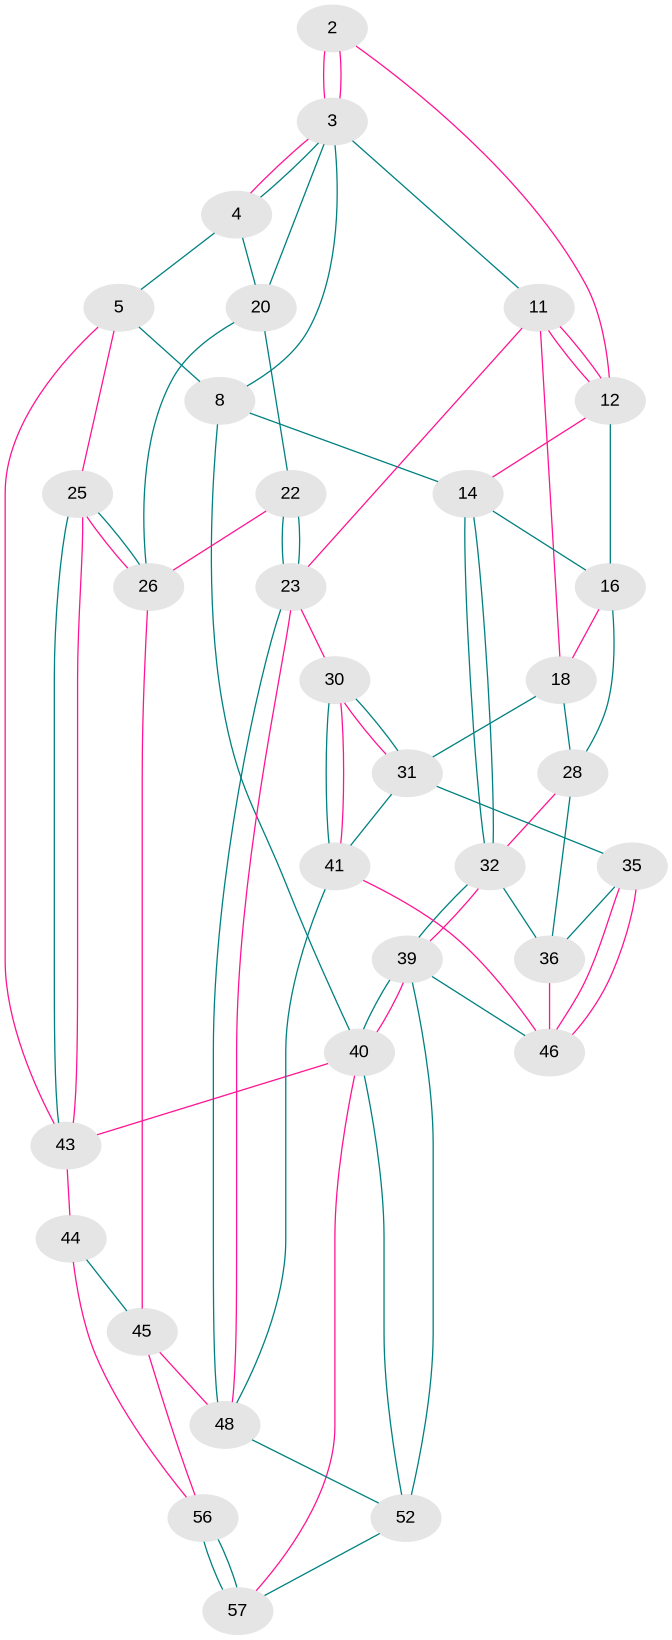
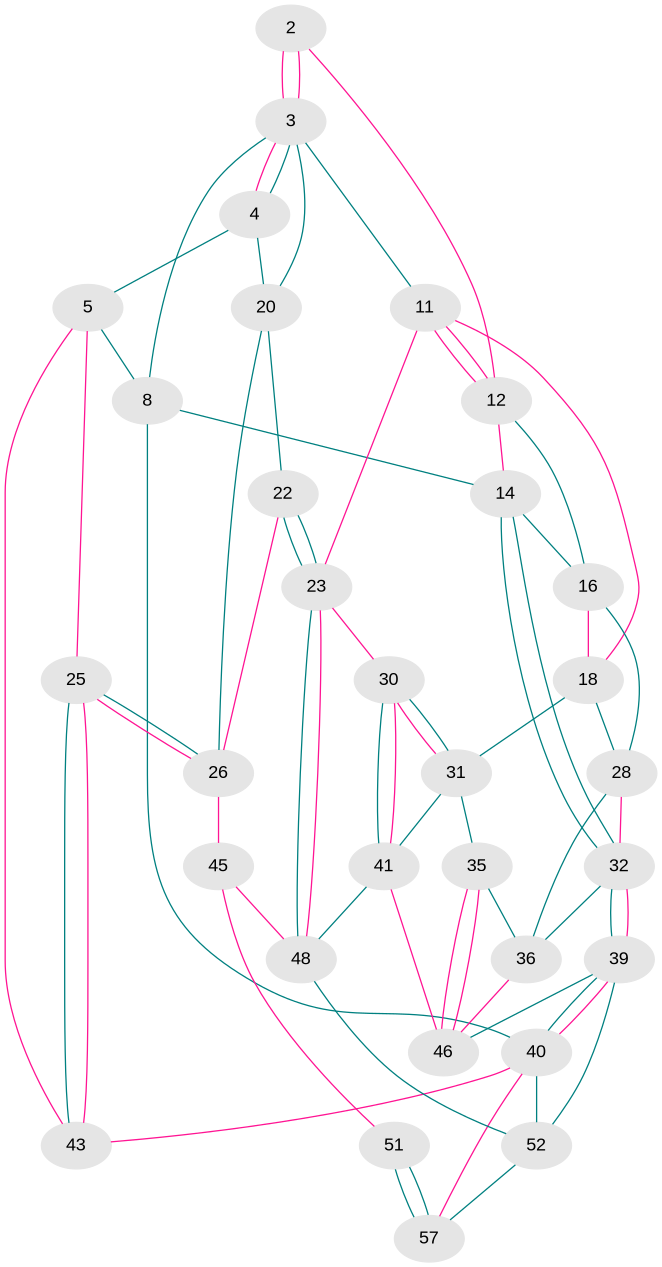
(71, 1239) -> none
(203, 1518) -> (394, 1146)
